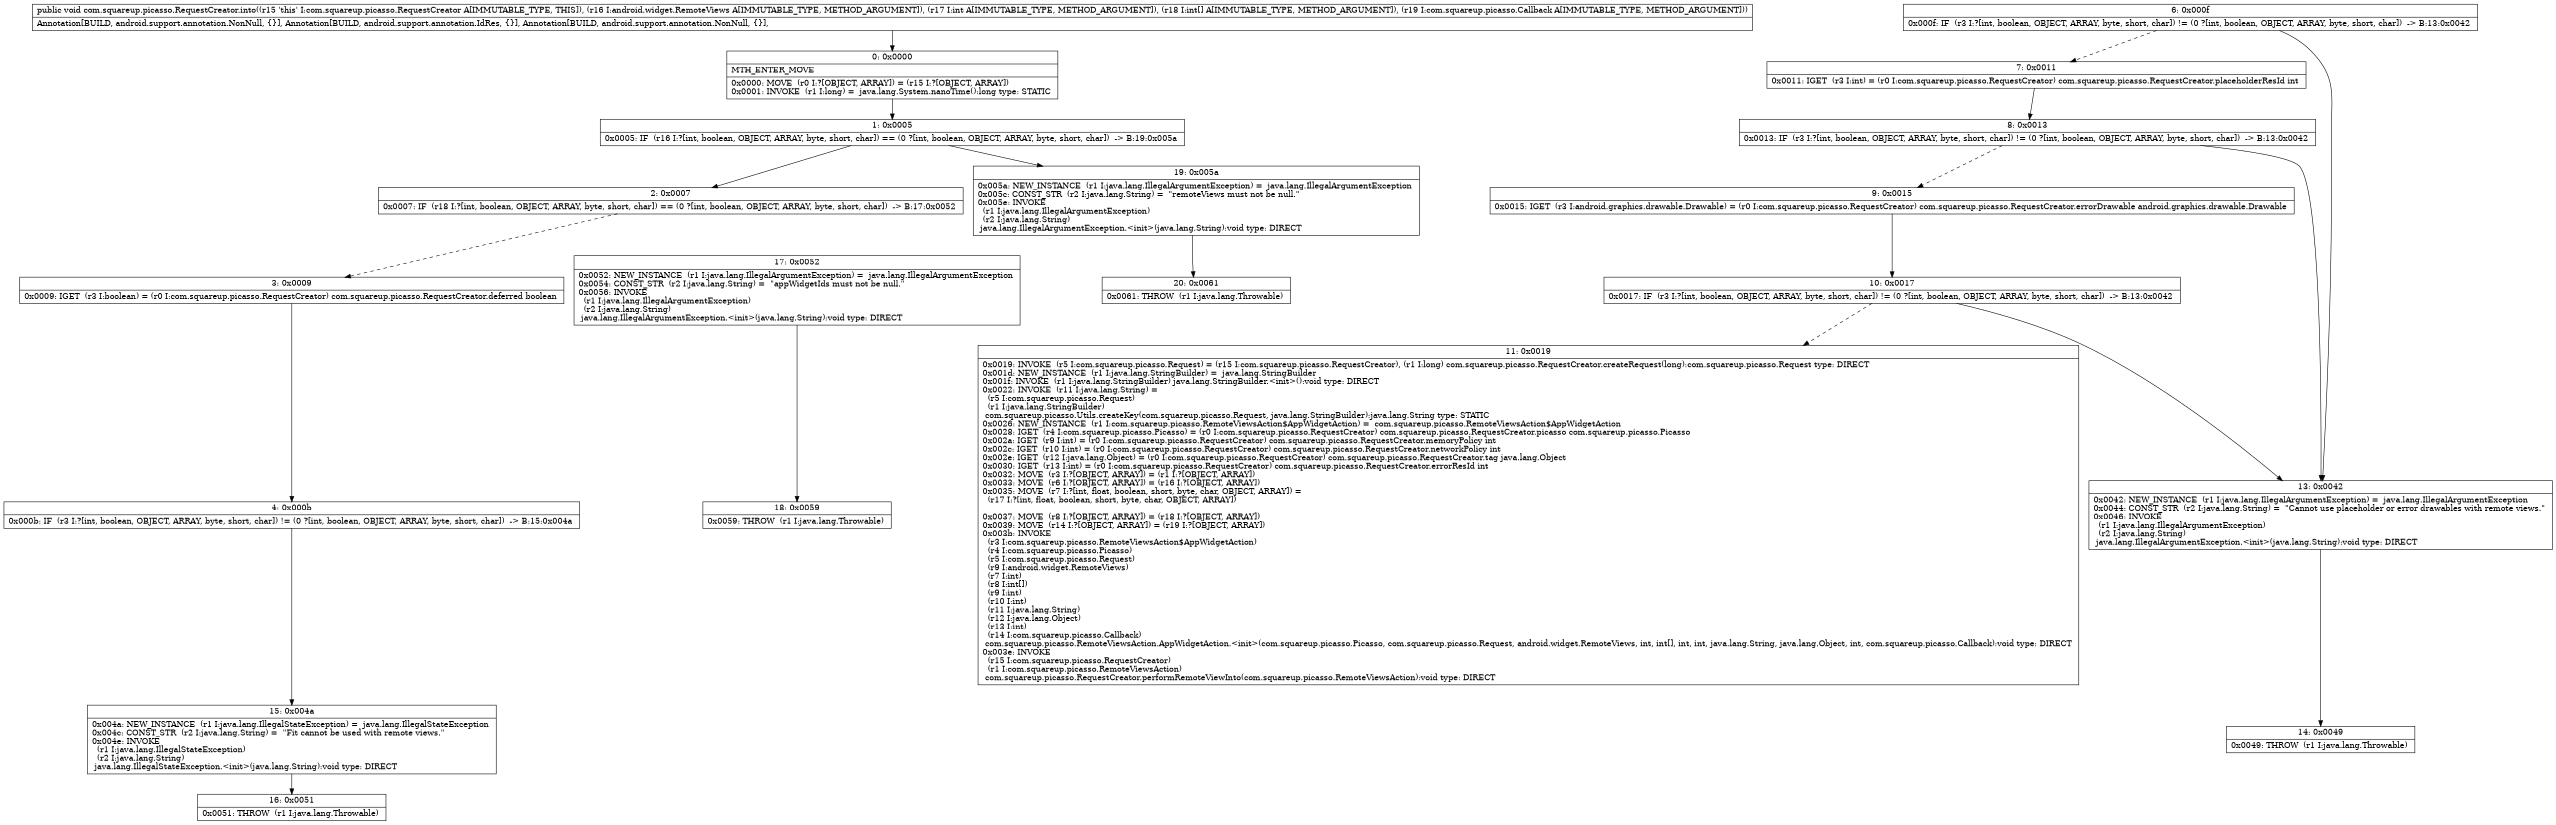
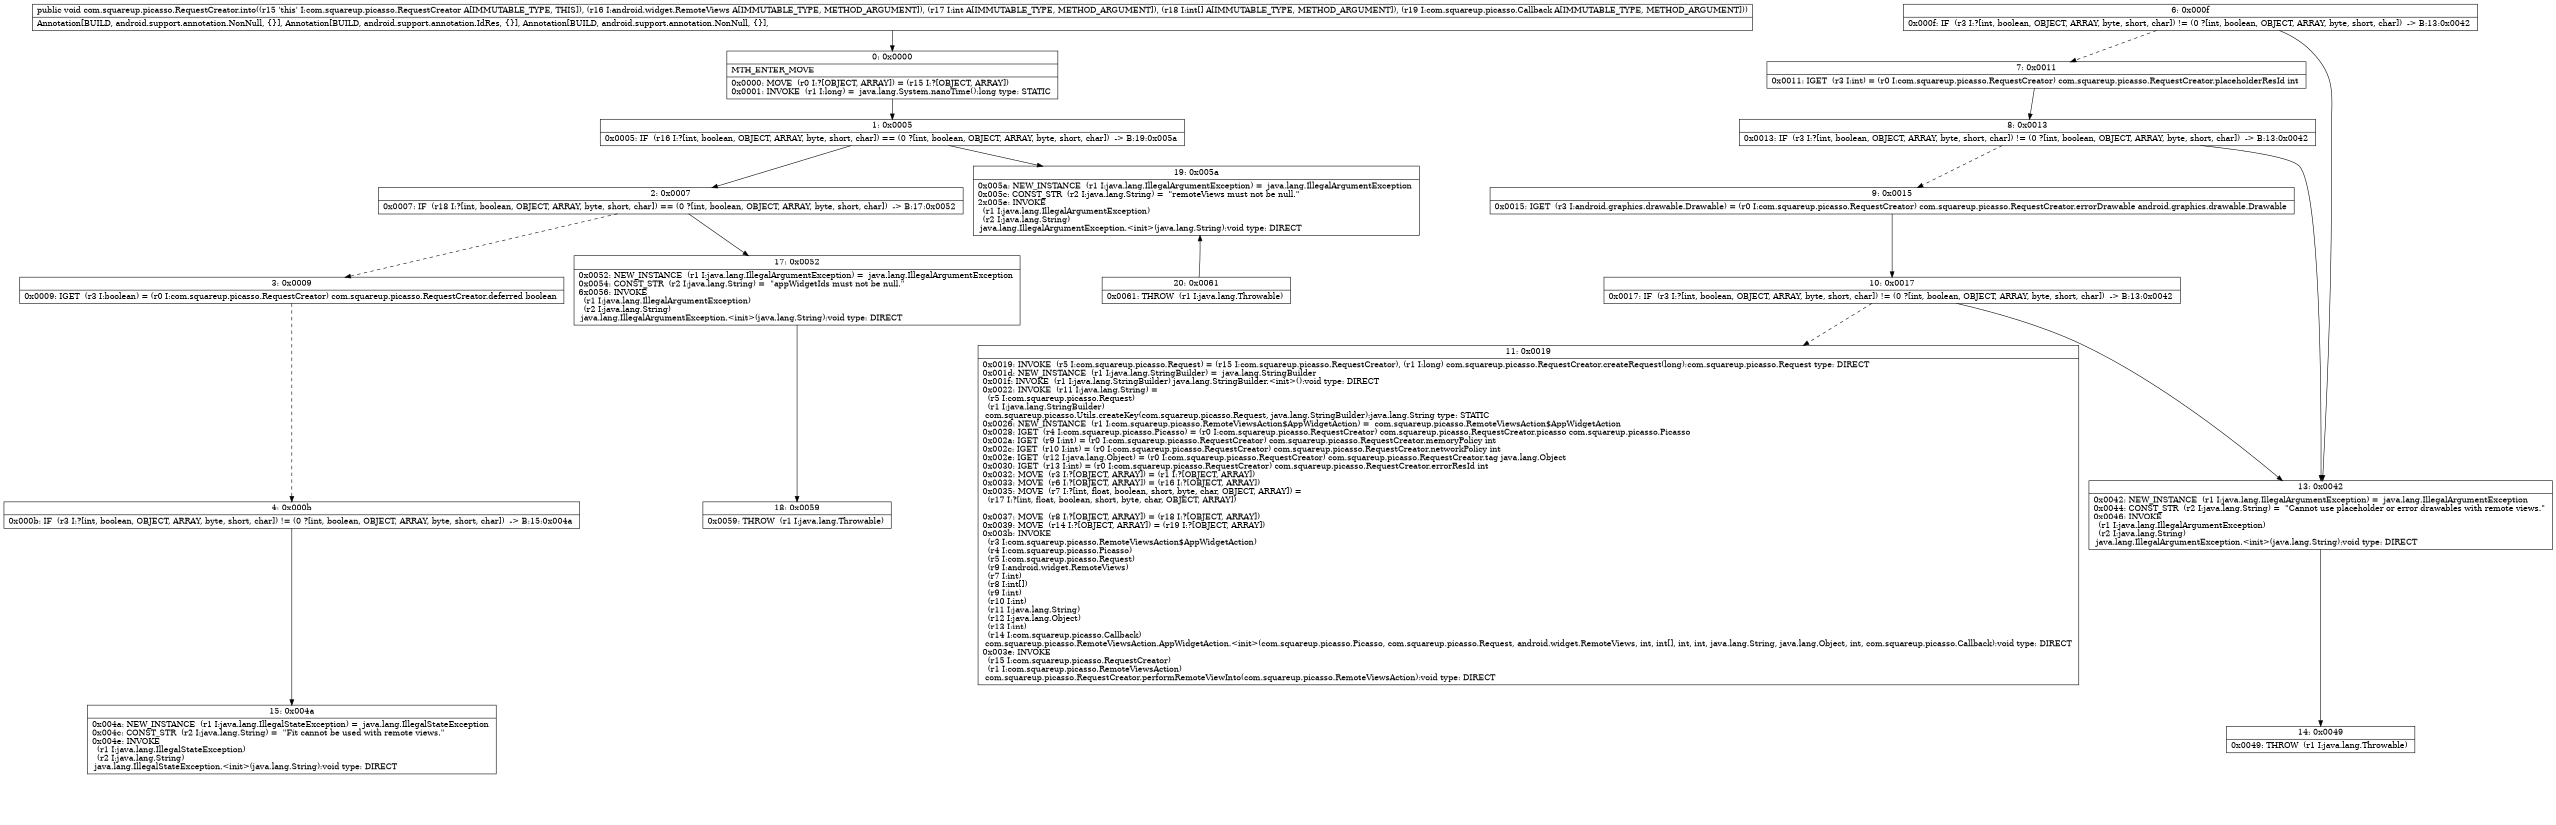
(1014, 203) -> (1014, 203)
none -> (716, 233)
(1193, 253) -> (1200, 259)
(615, 293) -> (615, 293)
(292, 400) -> (292, 400)
(292, 807) -> none
